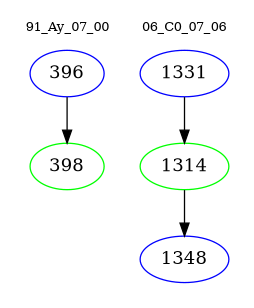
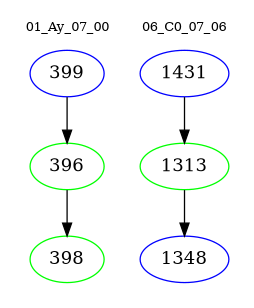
(68, 28) -> (68, 28)
(67, 74) -> (67, 166)
none -> (67, 74)
(185, 74) -> (185, 74)
(185, 166) -> (185, 166)
